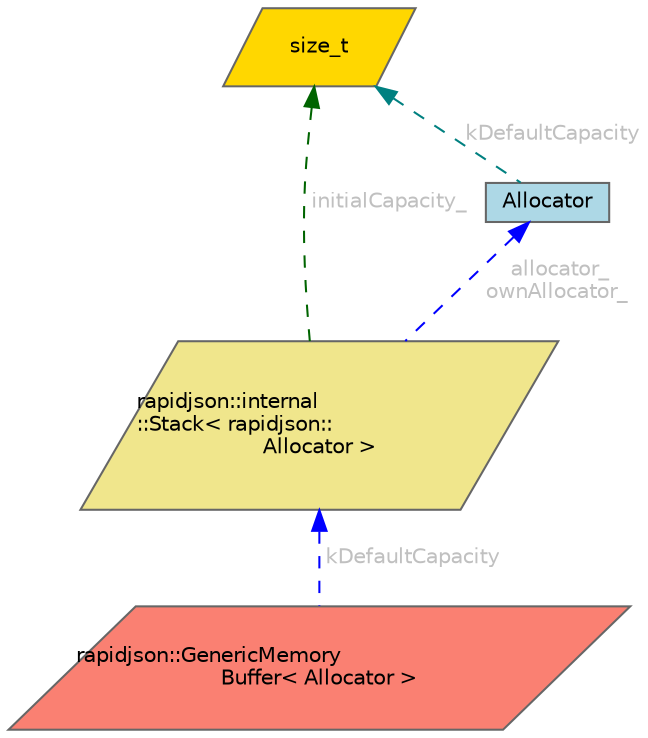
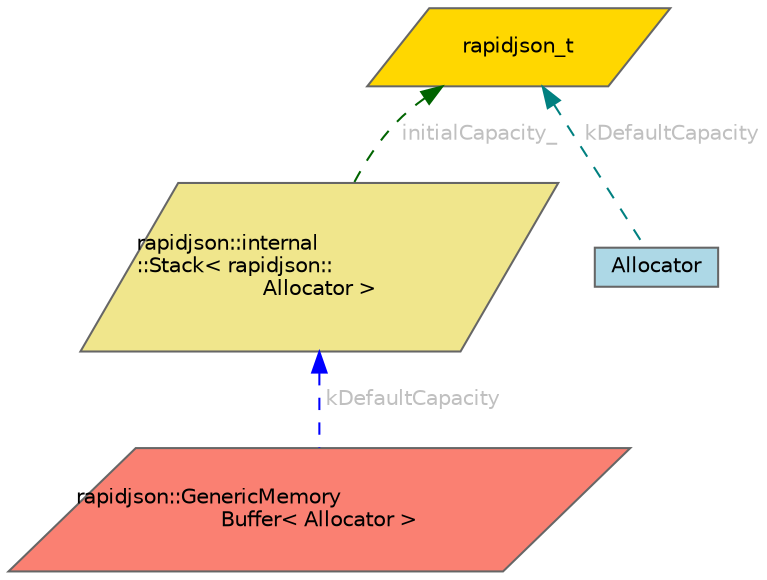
(319, 47) -> (519, 47)
(460, 289) -> none
